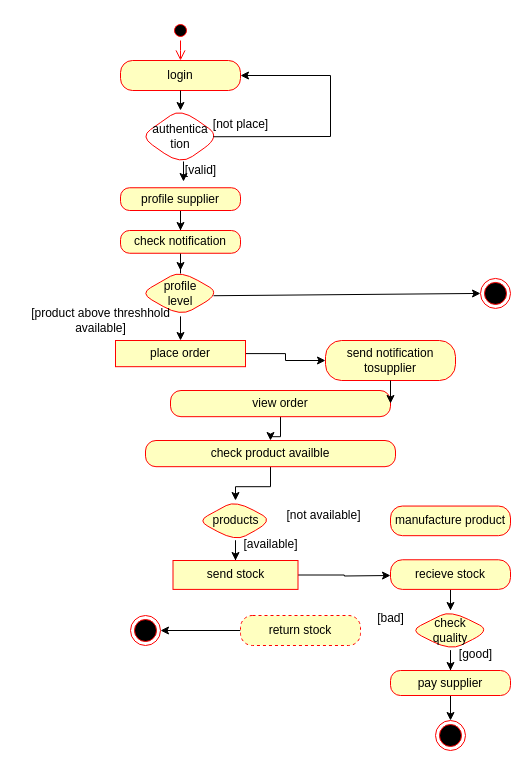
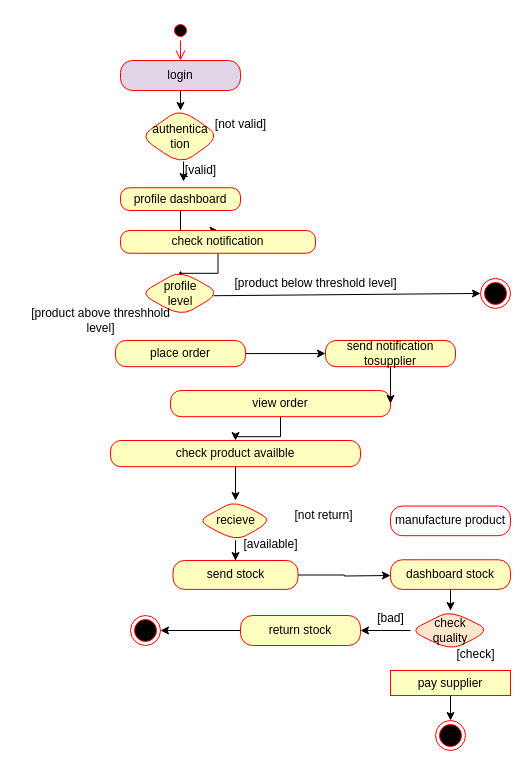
(181, 76) -> (181, 76)
(331, 124) -> none
(241, 125) -> (241, 125)
(181, 137) -> (181, 137)
(181, 200) -> (181, 200)
(181, 242) -> (218, 242)
none -> (316, 284)
(101, 321) -> (101, 321)
(181, 332) -> none
(181, 354) -> (181, 354)
(391, 361) -> (391, 354)
(271, 454) -> (236, 454)
(324, 516) -> (324, 516)
(236, 521) -> (236, 521)
(451, 521) -> (451, 521)
(236, 575) -> (236, 575)
(451, 575) -> (451, 575)
(301, 631) -> (301, 631)
none -> (389, 631)
(451, 631) -> (451, 631)
(476, 655) -> (476, 655)
(451, 665) -> none
(451, 683) -> (451, 683)
